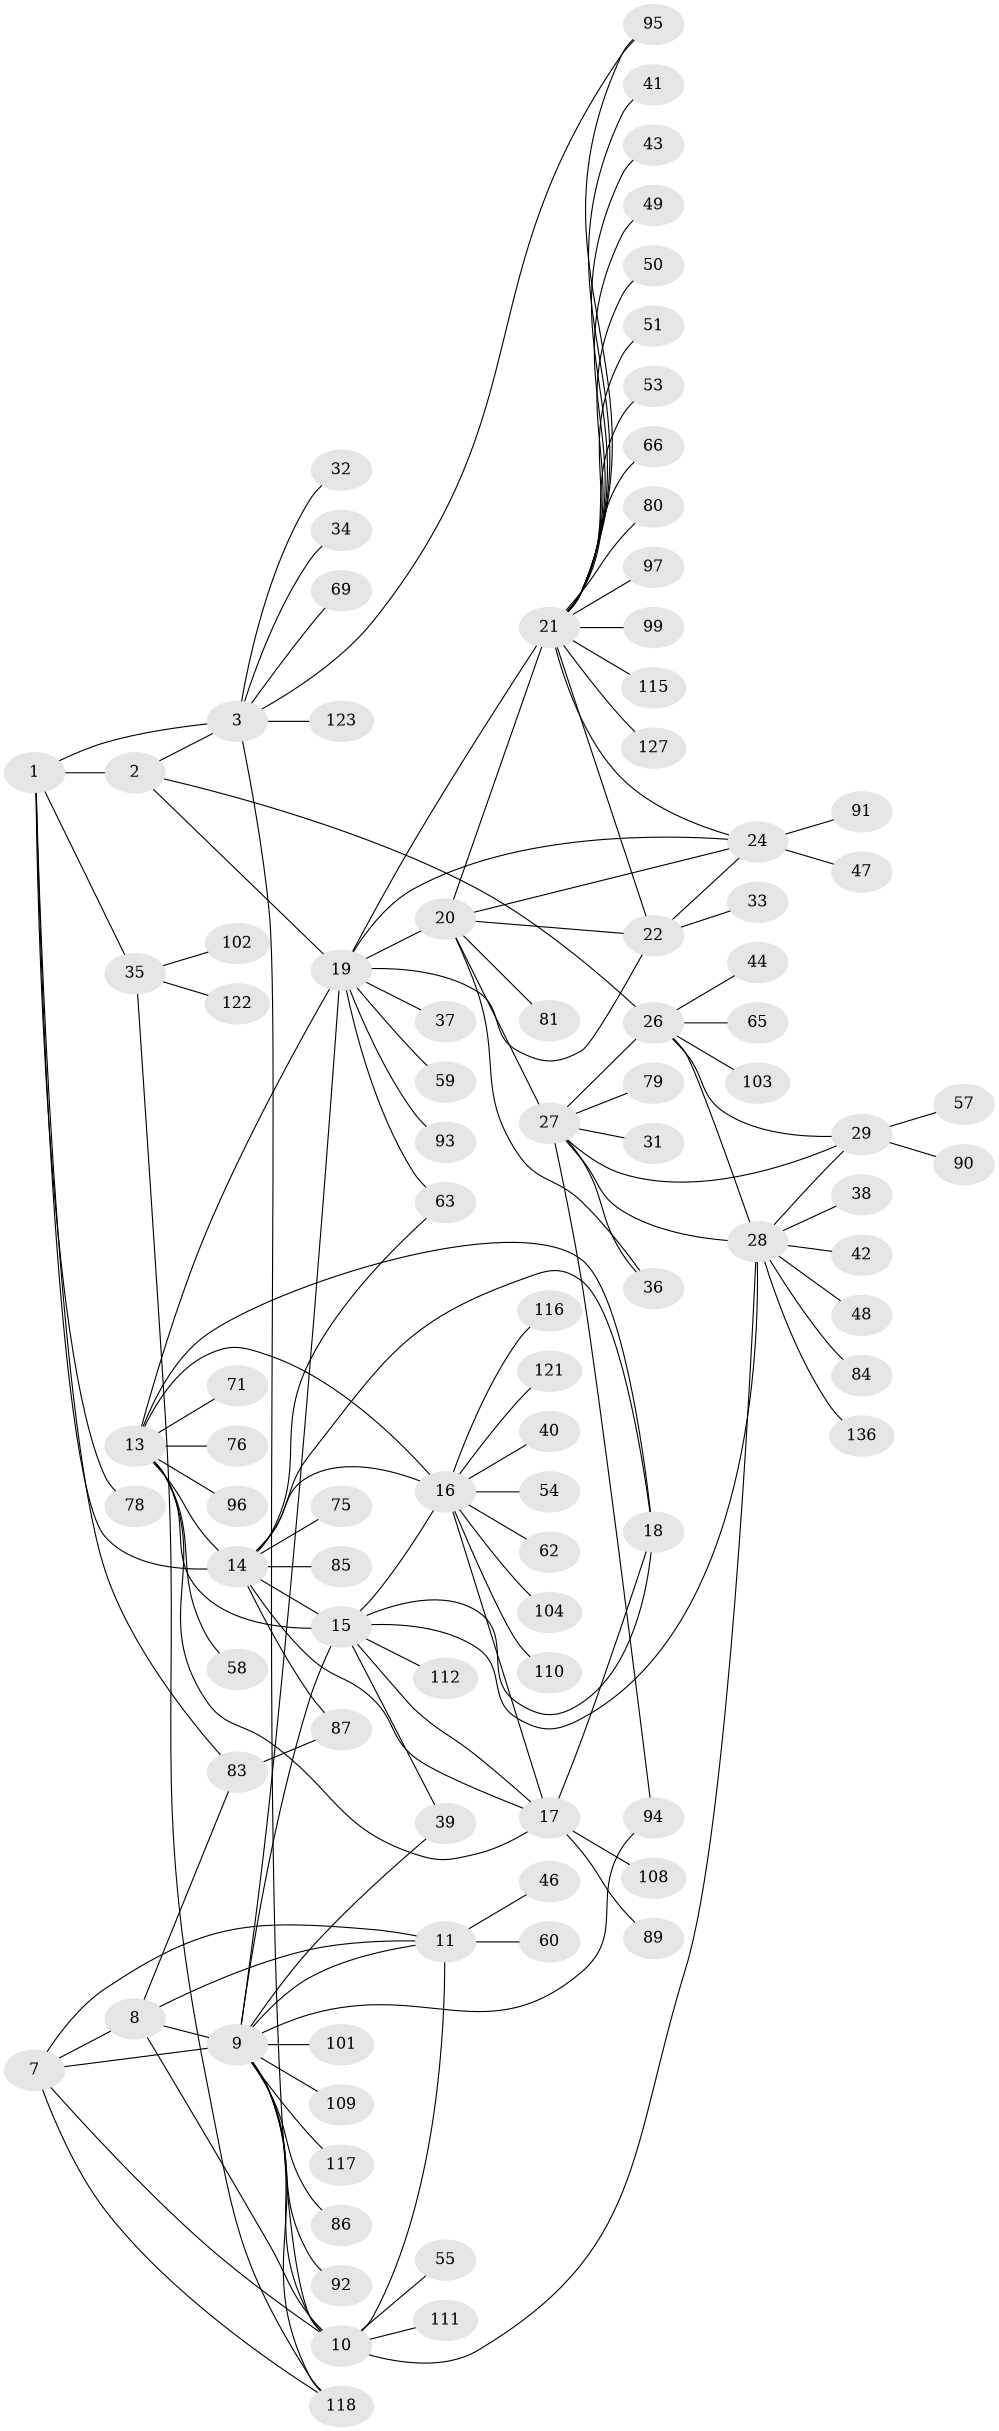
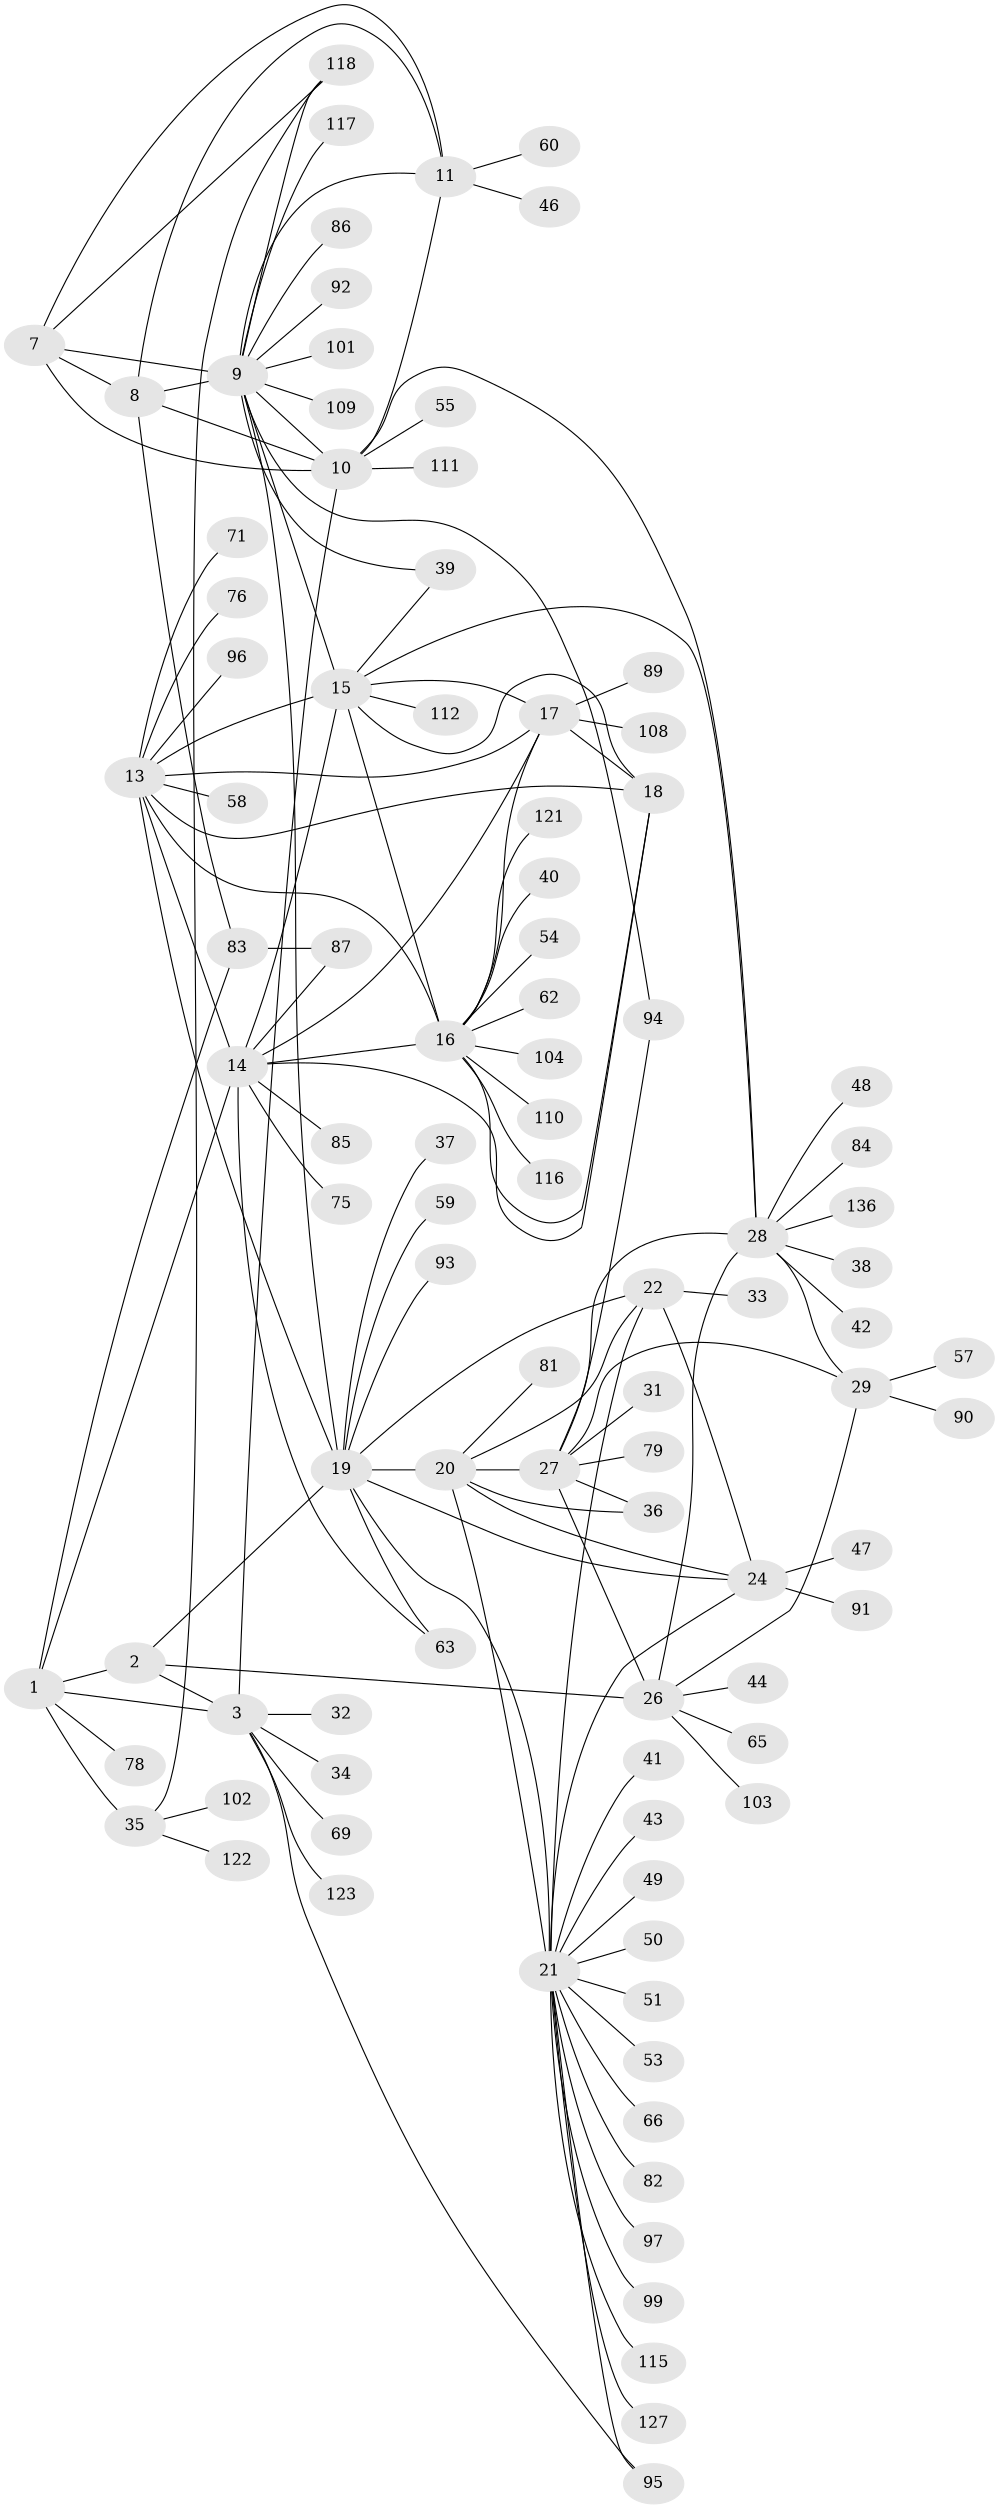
(654, 507) -> (654, 2182)
none -> (570, 1218)
